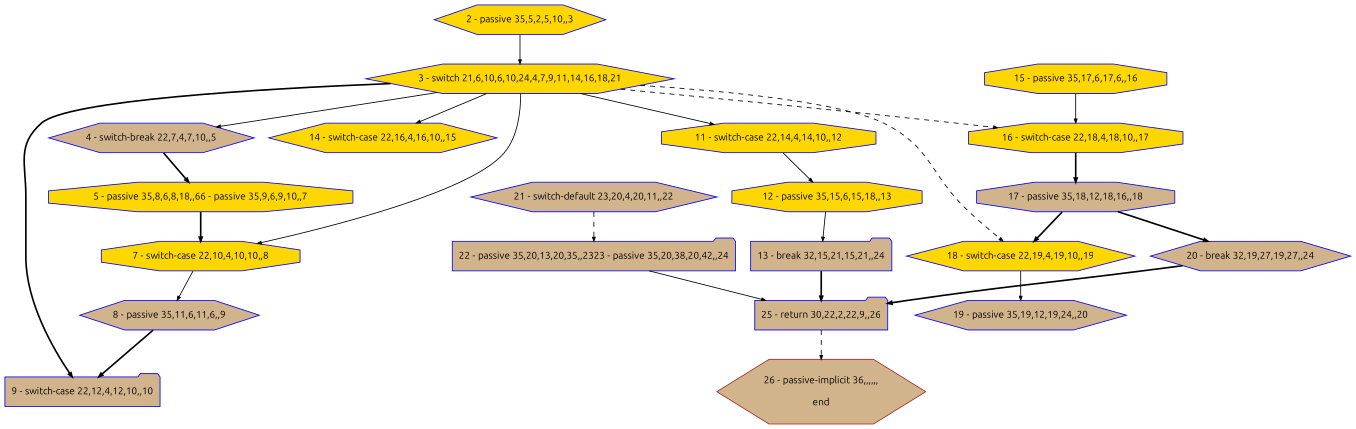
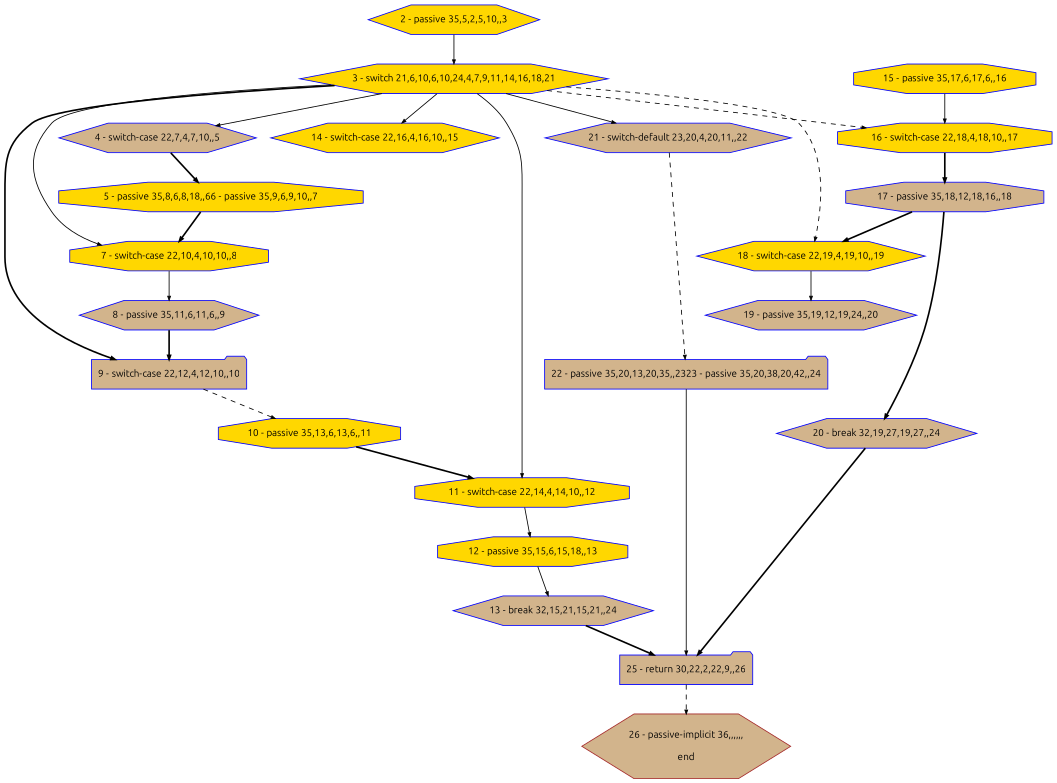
none -> (559, 108)
(151, 138) -> (158, 138)
(821, 256) -> (553, 611)
none -> (309, 433)
